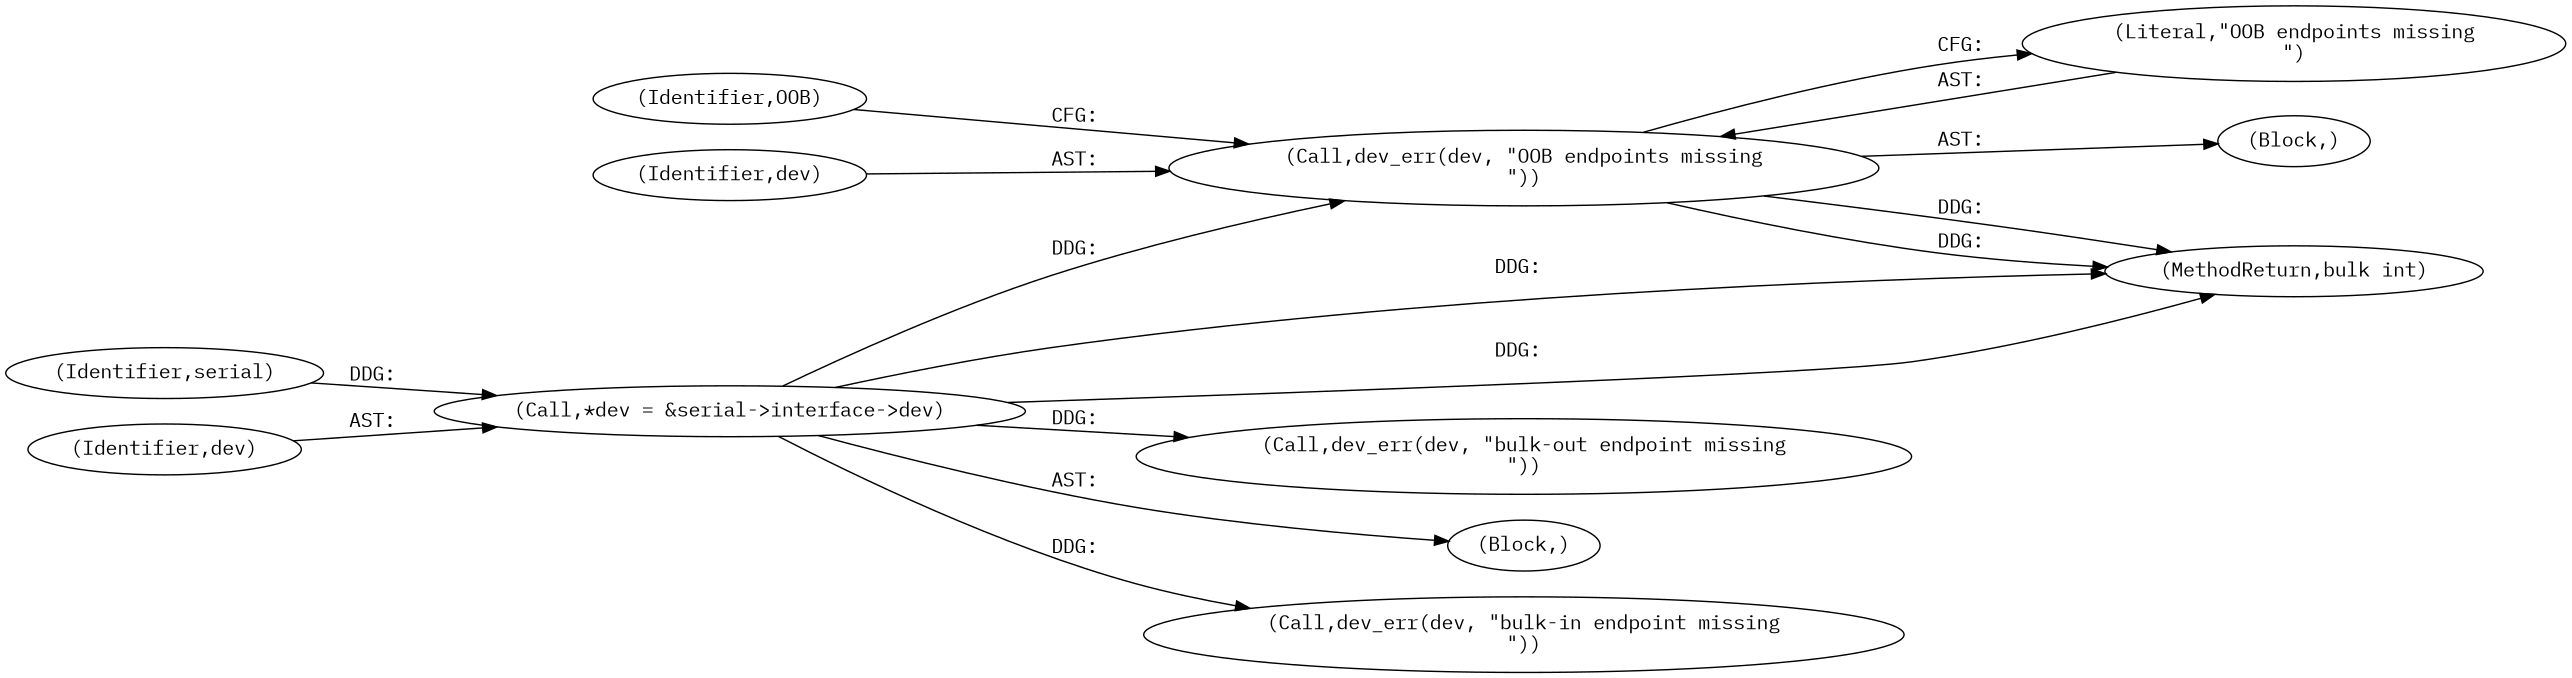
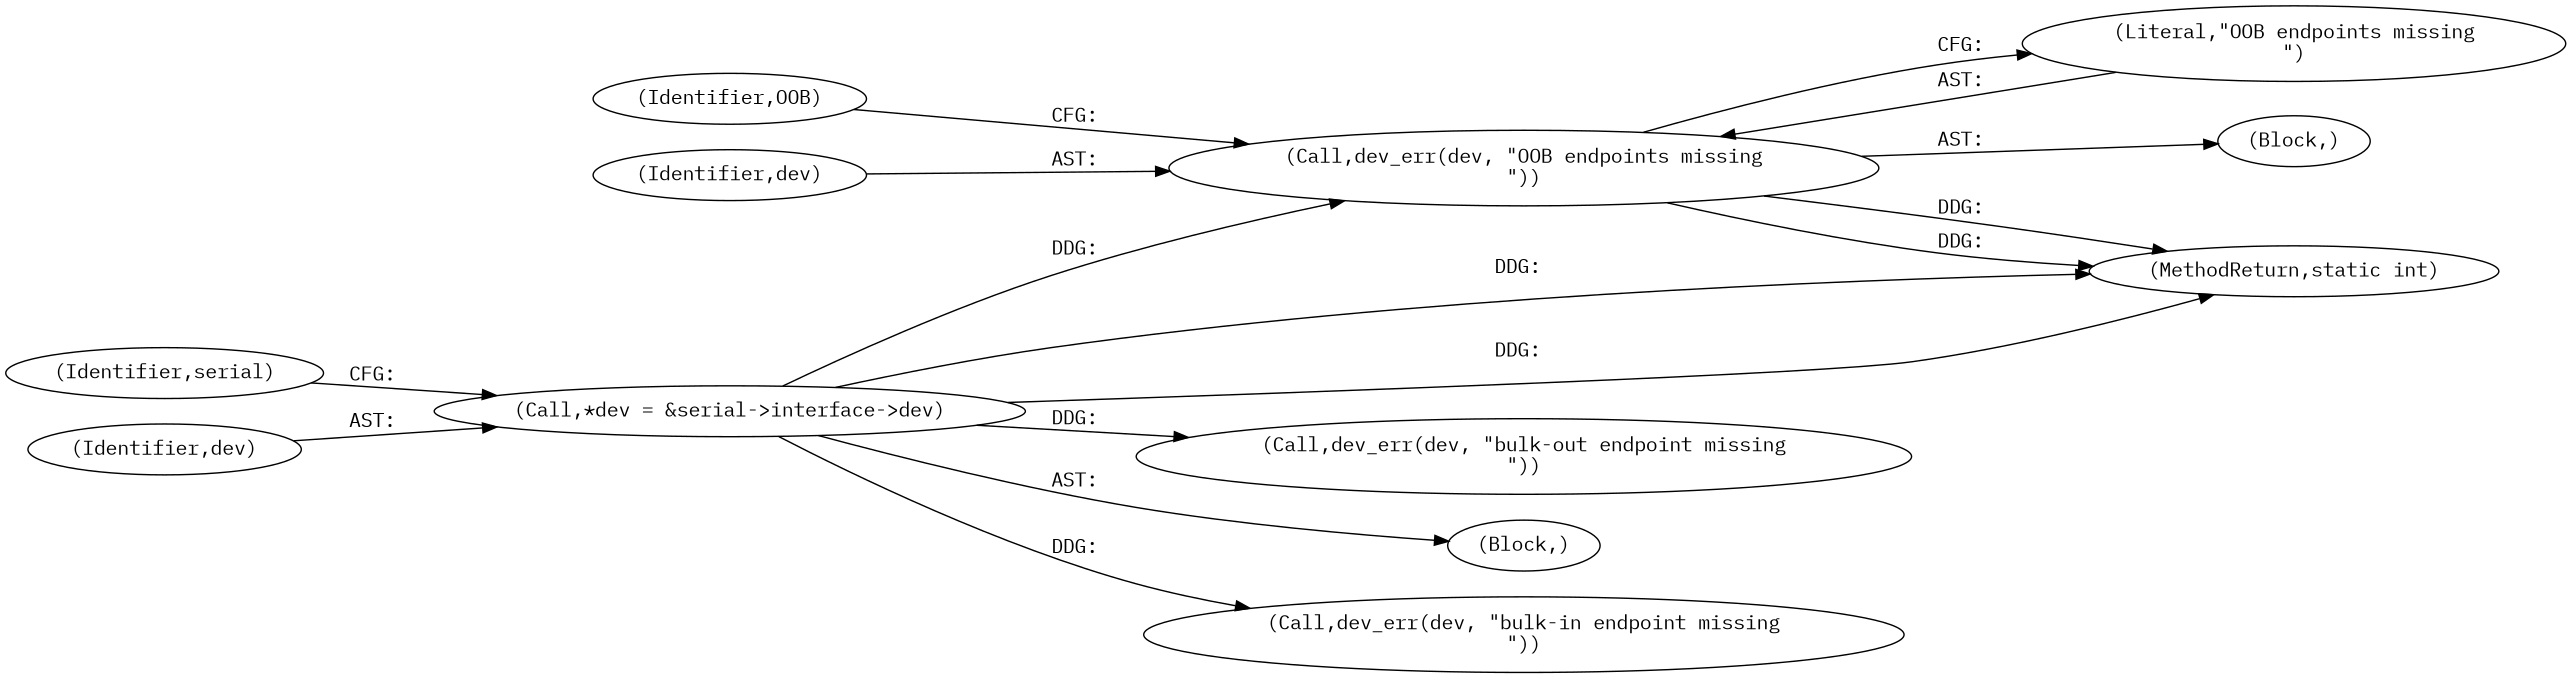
(2294, 271) -> (2294, 271)
(379, 375) -> (379, 375)
